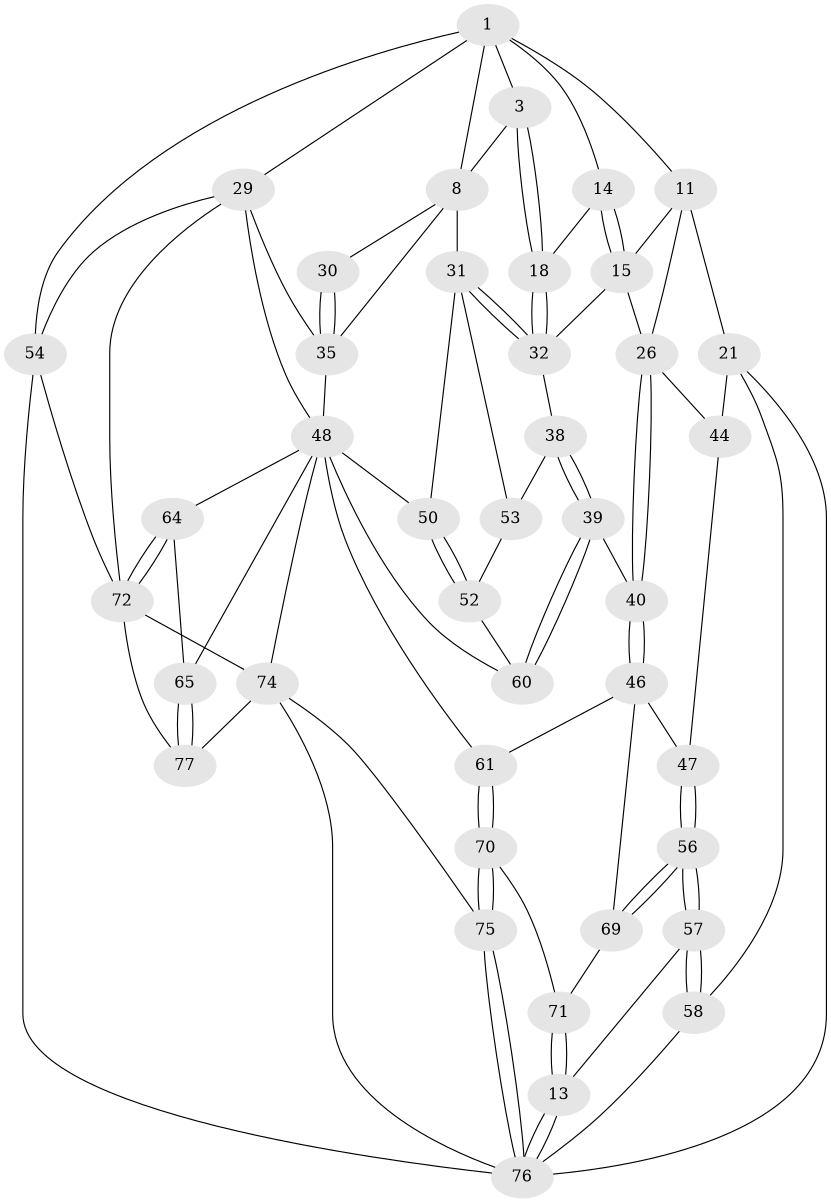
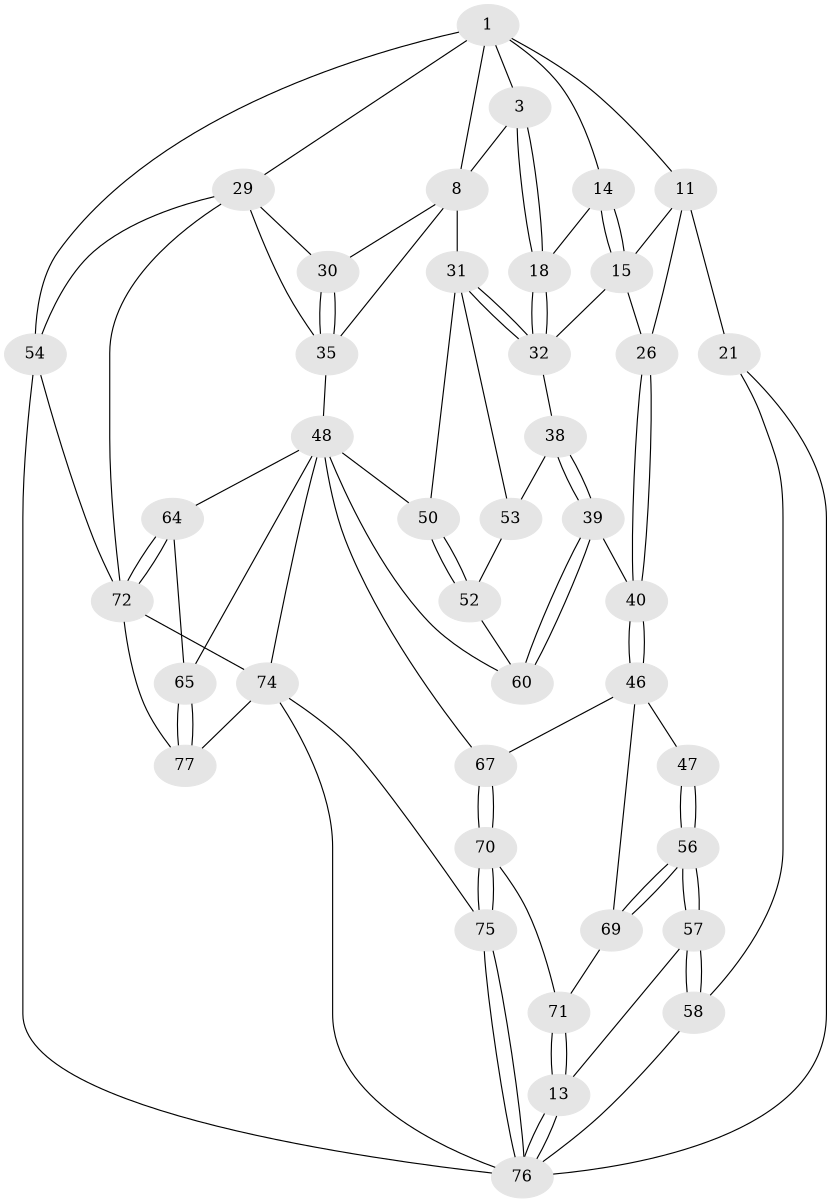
(266, 318) -> (286, 231)
(720, 437) -> none
(486, 766) -> (486, 766)
